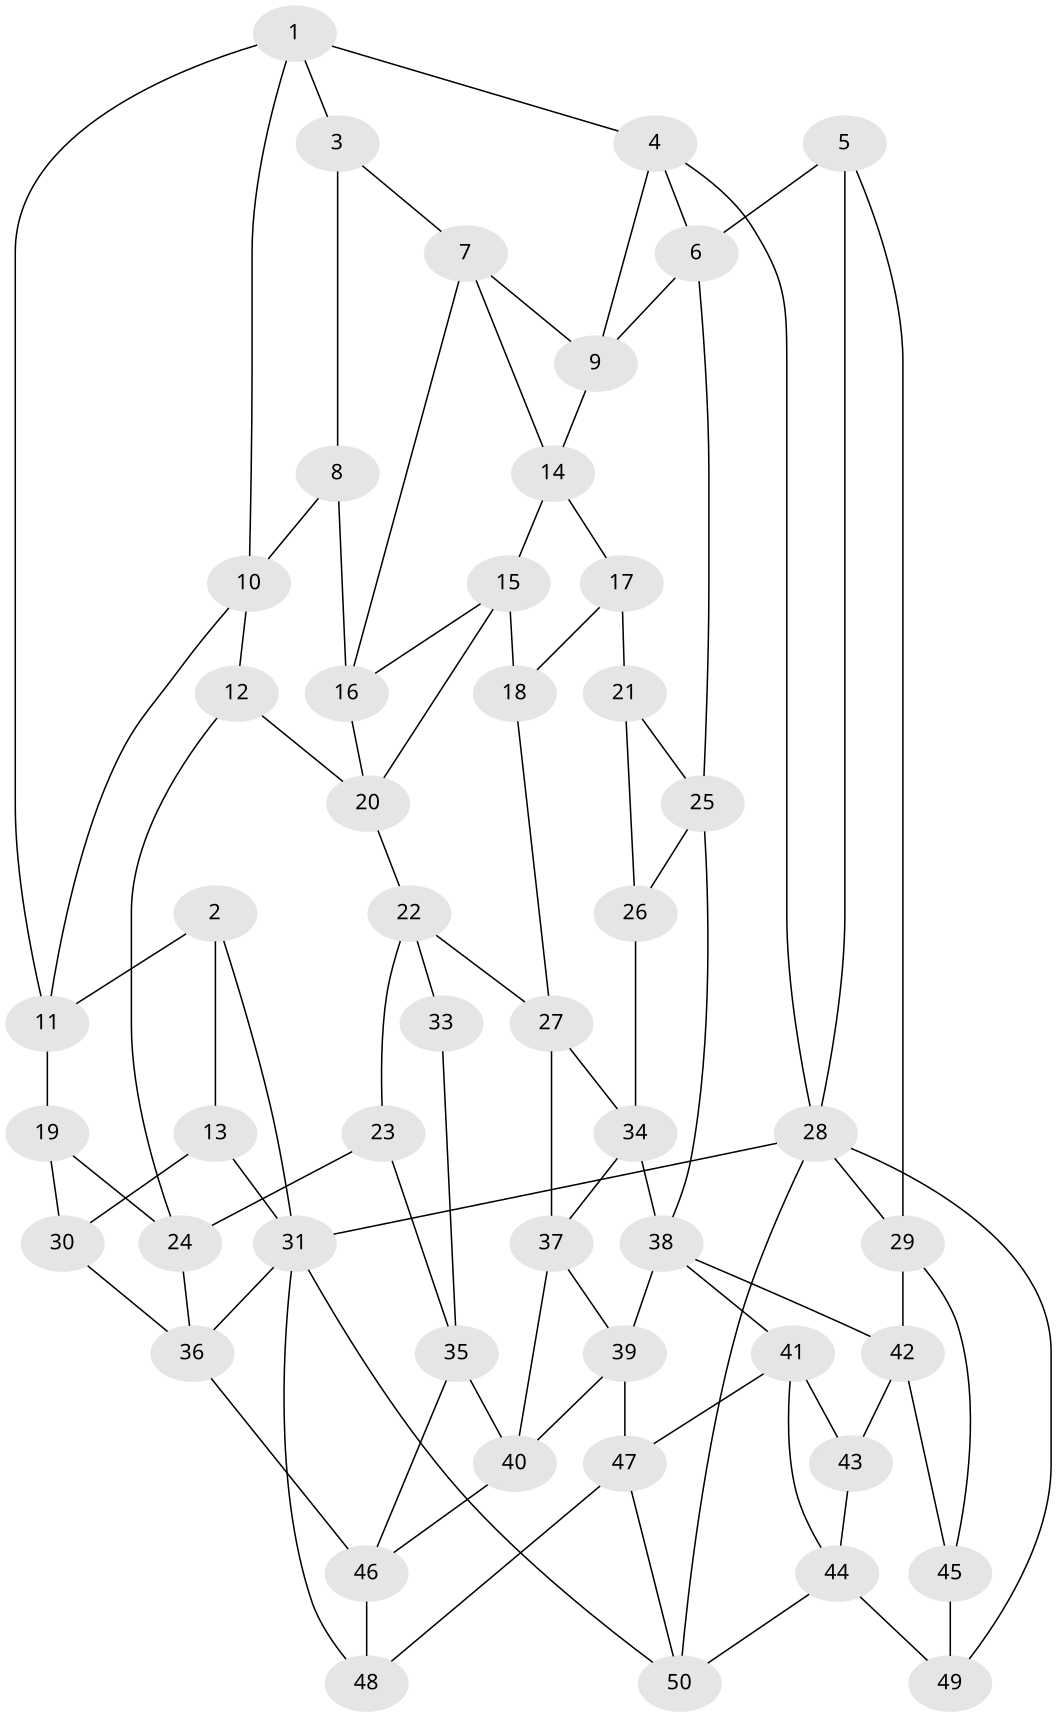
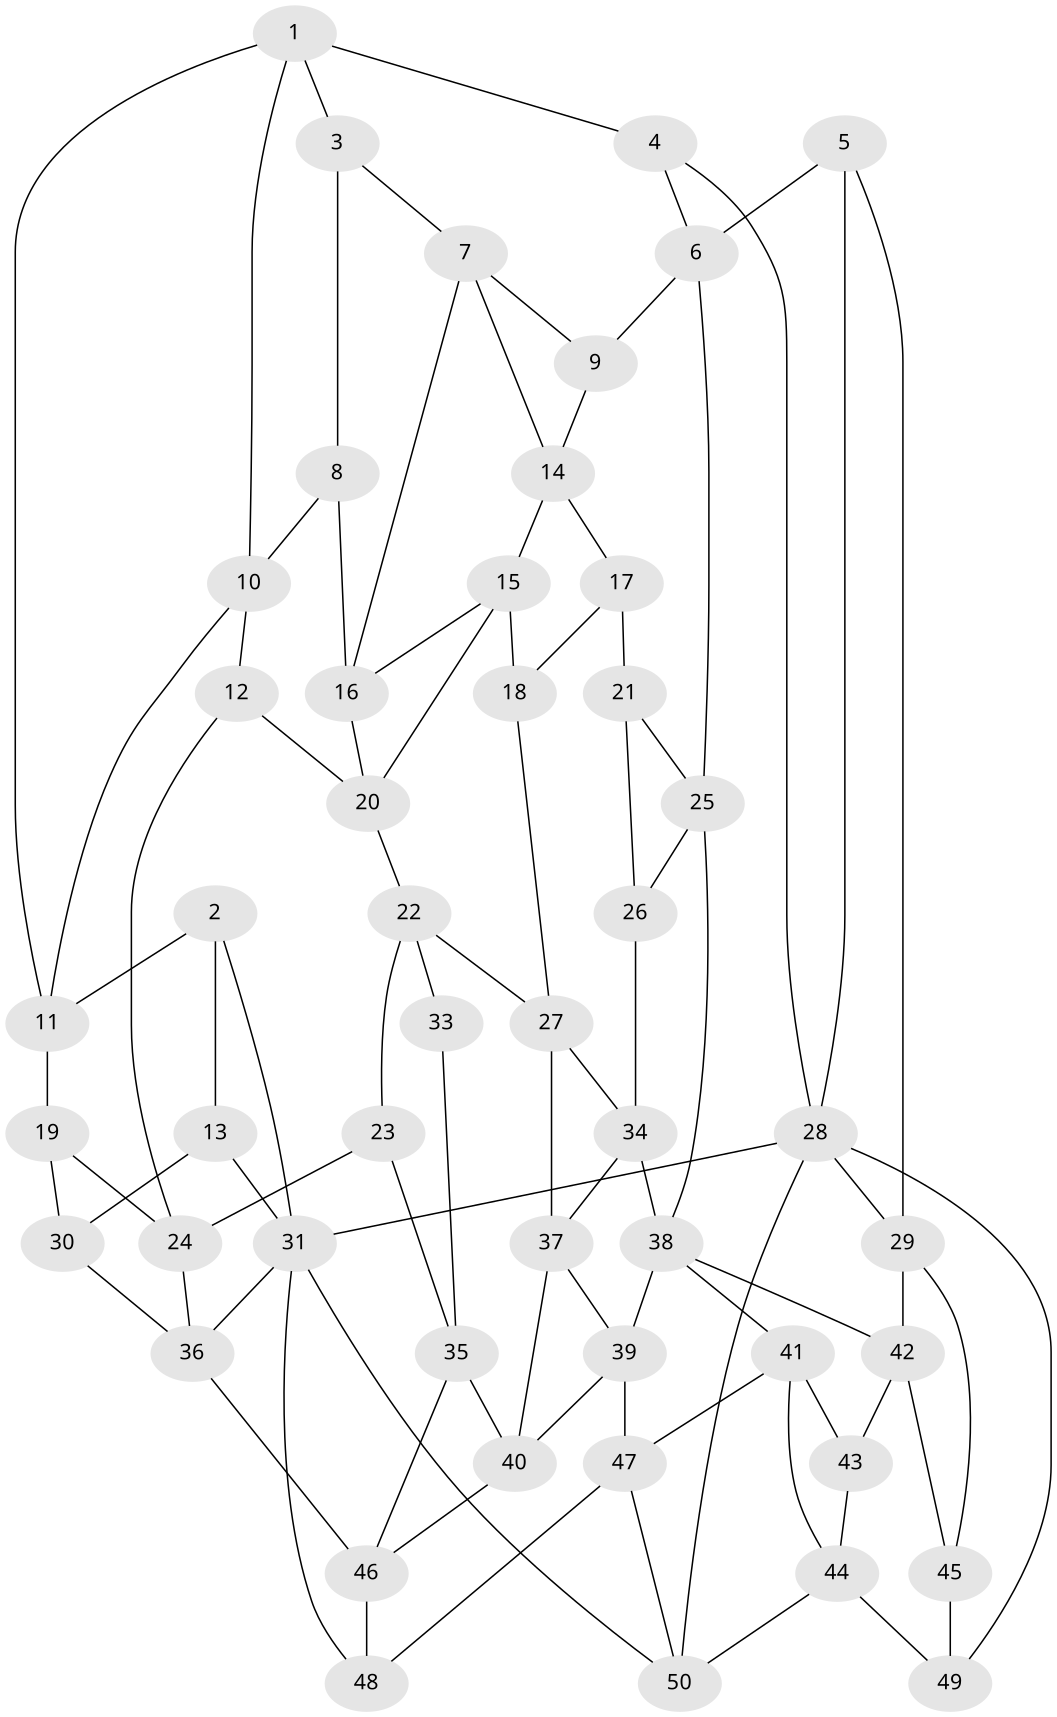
(626, 254) -> none
